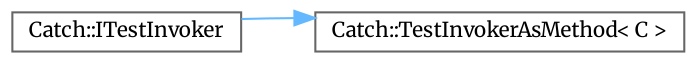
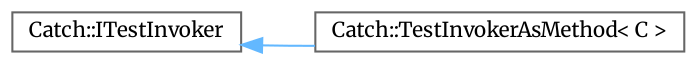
(268, 18) -> (289, 46)
